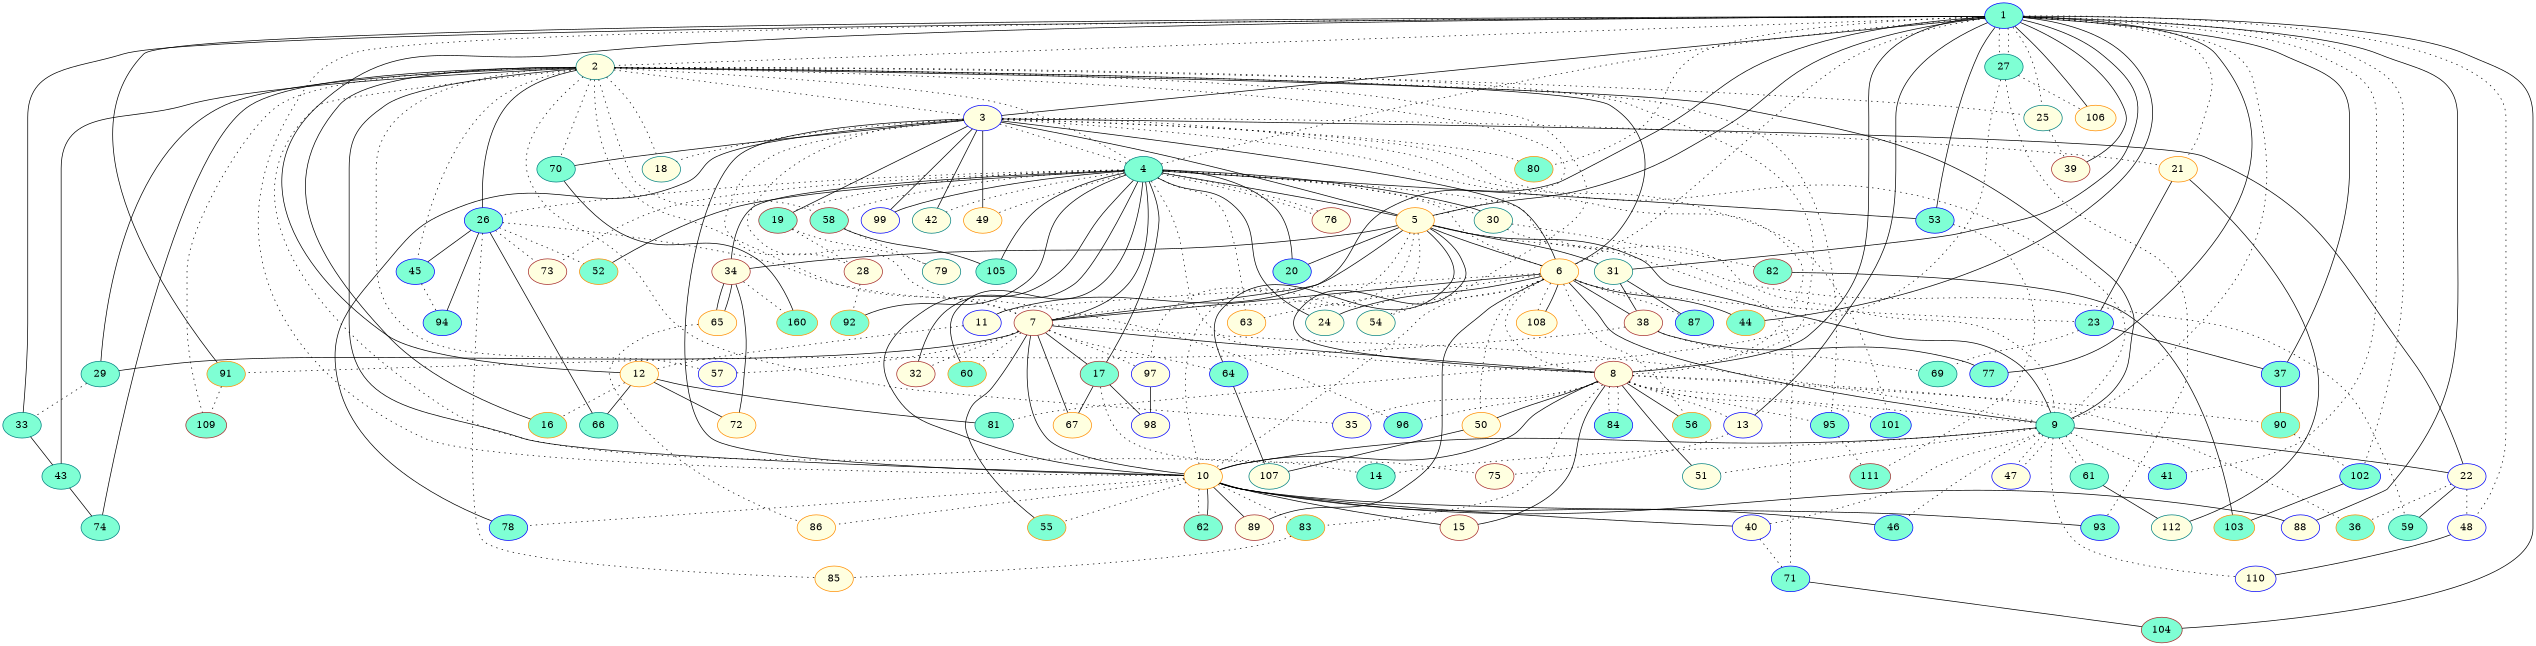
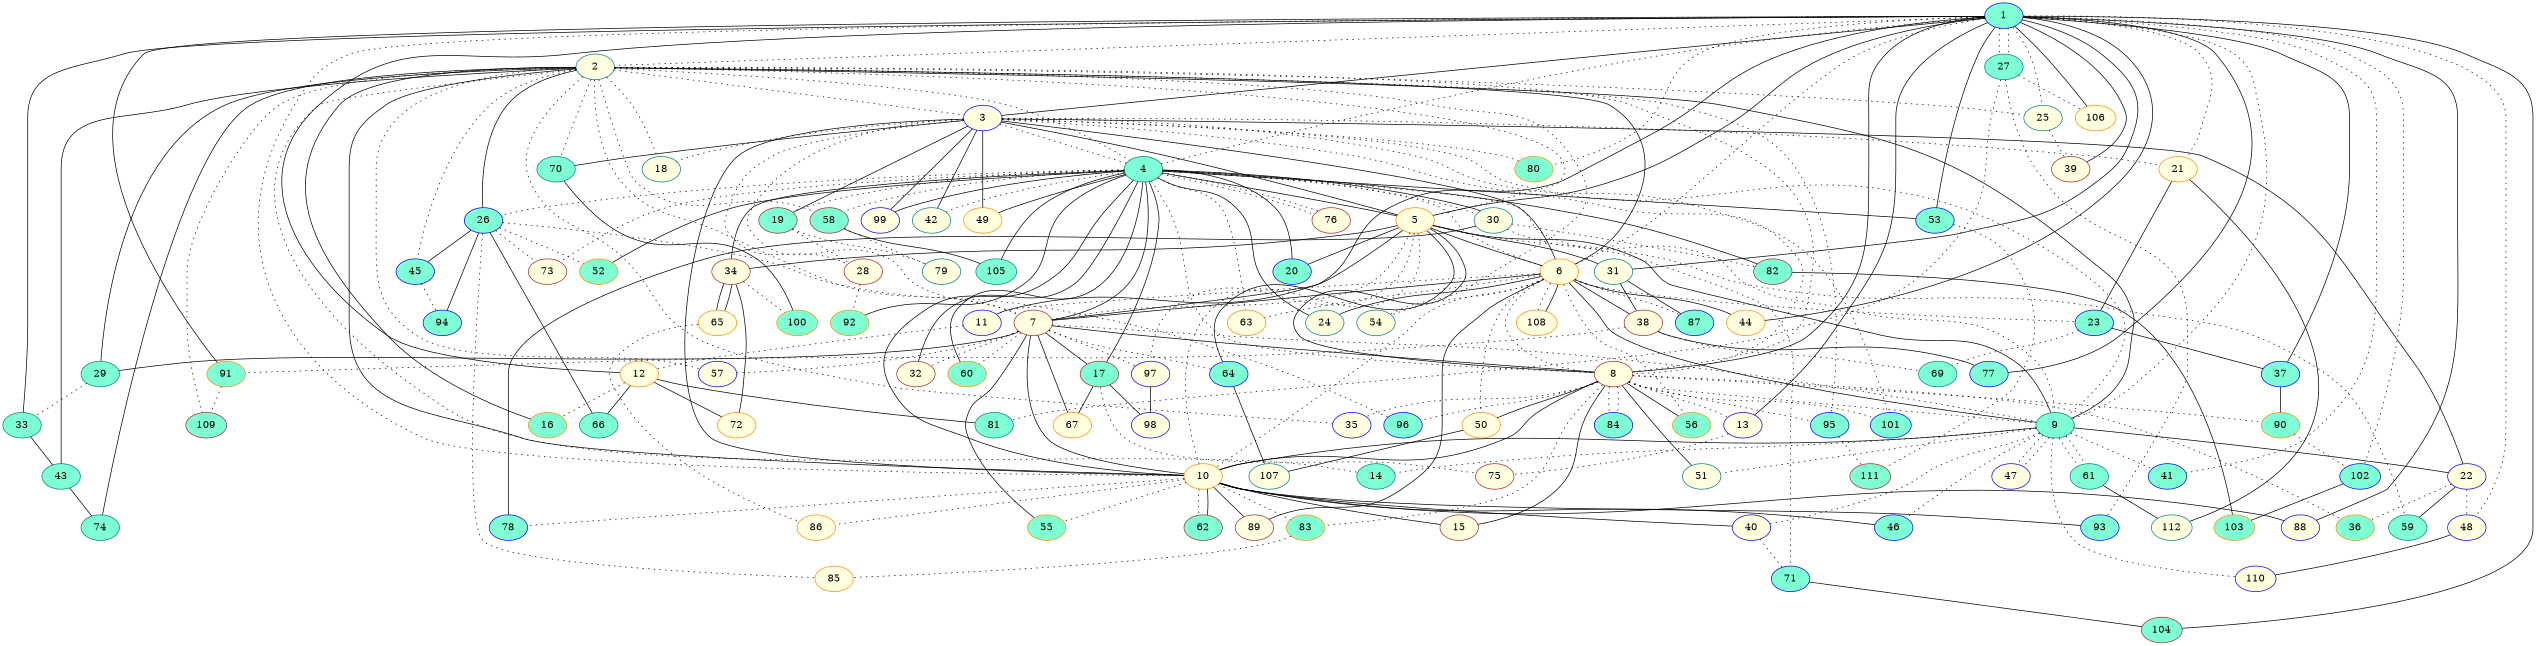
(1049, 196) -> (1049, 196)
(497, 197) -> (902, 238)
none -> (1523, 205)
(797, 323) -> (797, 323)
(1746, 323) -> (1746, 323)
